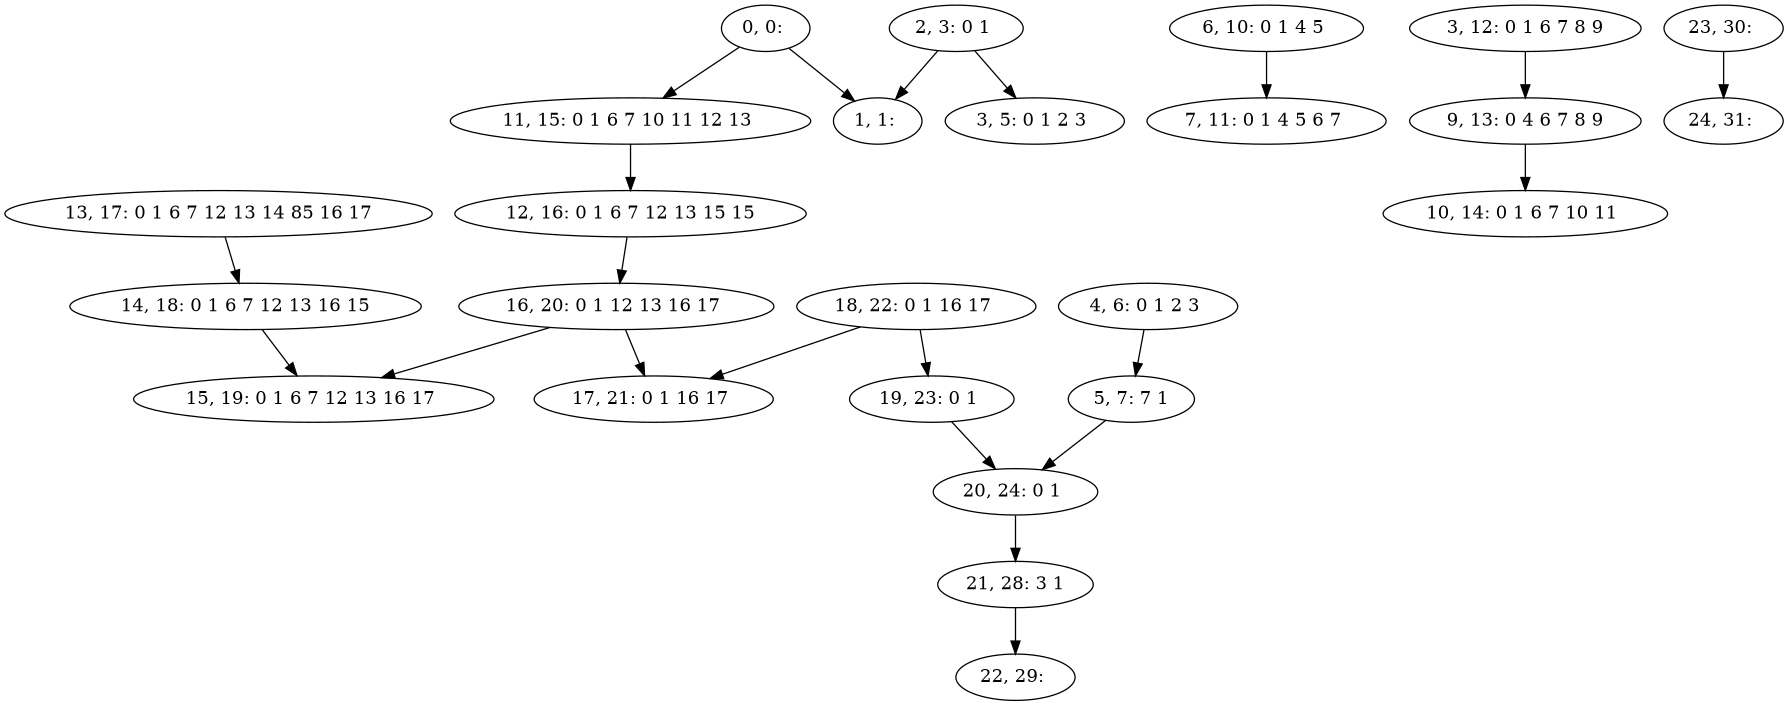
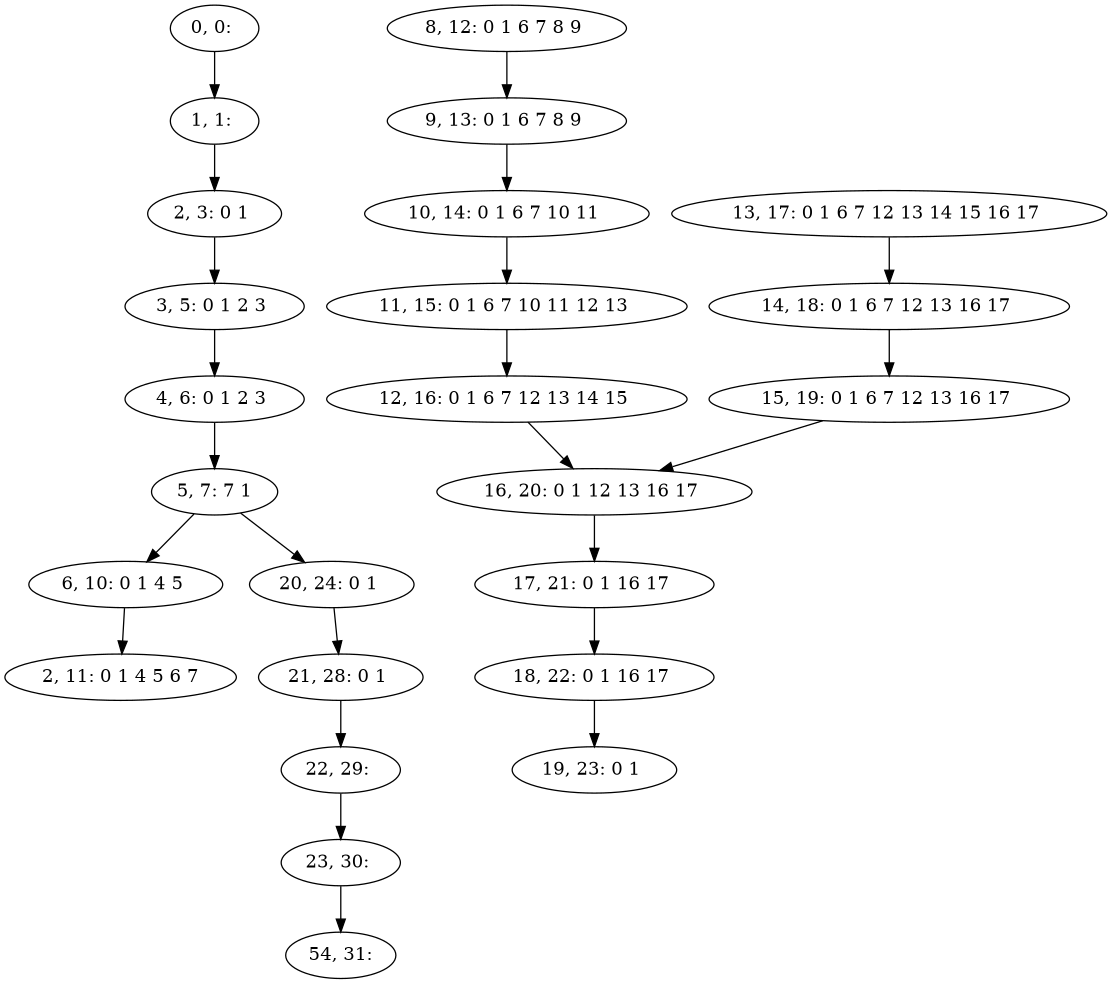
(1525, 28) -> (507, 28)
(707, 69) -> (507, 254)
(921, 70) -> (215, 161)
(1267, 121) -> (121, 677)
(1525, 121) -> (507, 121)
(1724, 121) -> (341, 955)
(219, 214) -> (889, 214)
(631, 214) -> (507, 399)
(246, 306) -> (889, 306)
none -> (215, 346)
(472, 351) -> (748, 444)
(791, 351) -> (594, 625)
(969, 440) -> none
none -> (175, 533)
(1016, 585) -> (341, 677)
none -> (341, 810)
